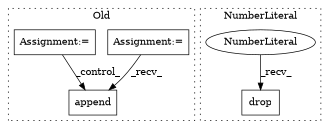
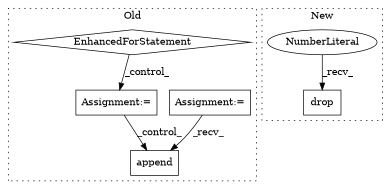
(261, 16) -> (322, 16)
none -> (132, 42)
